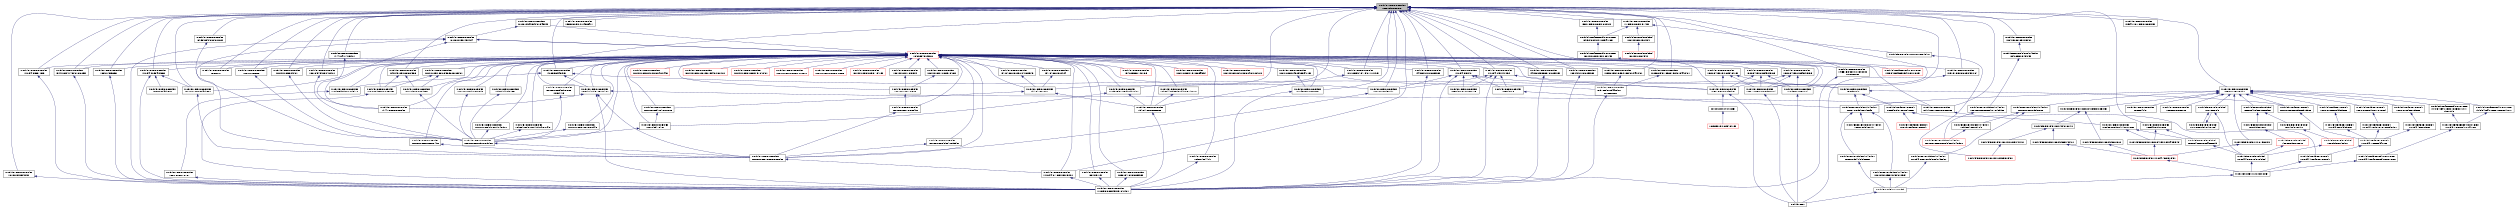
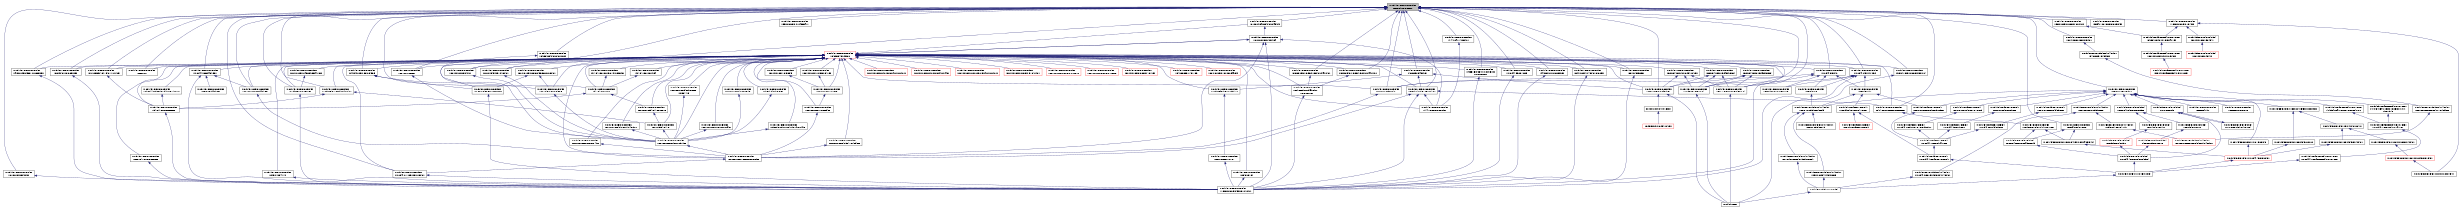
(1960, 110) -> (2423, 167)
